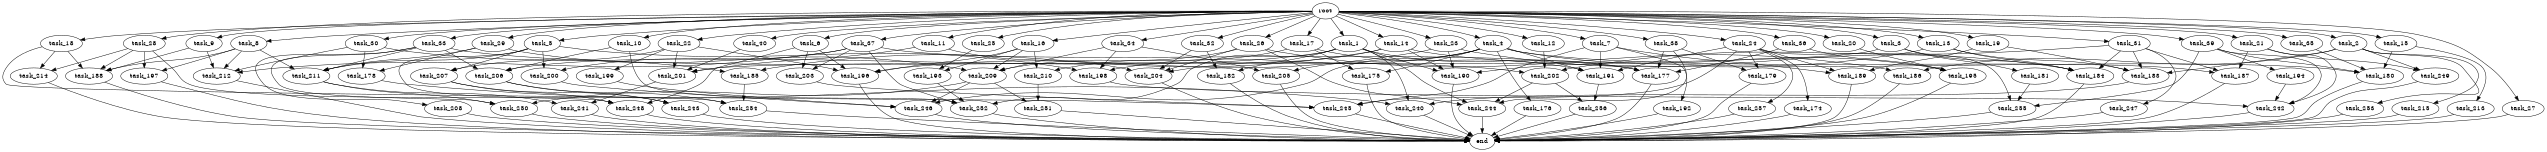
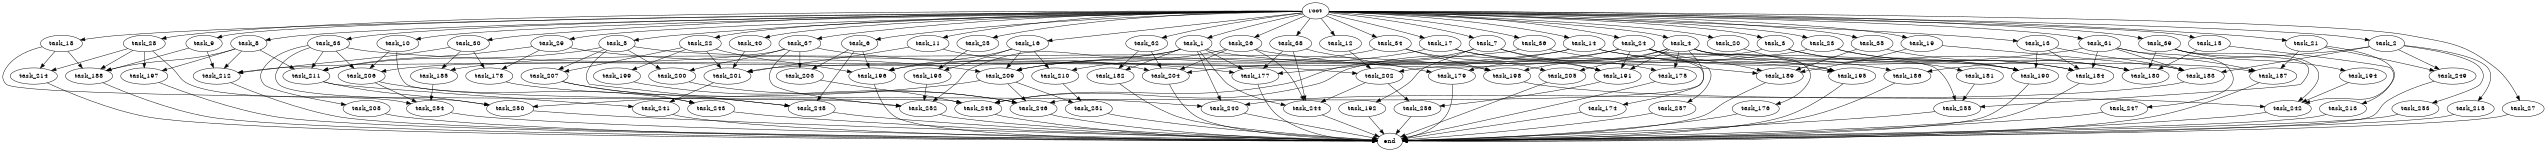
none -> (1843, 54)
(1936, 134) -> none
